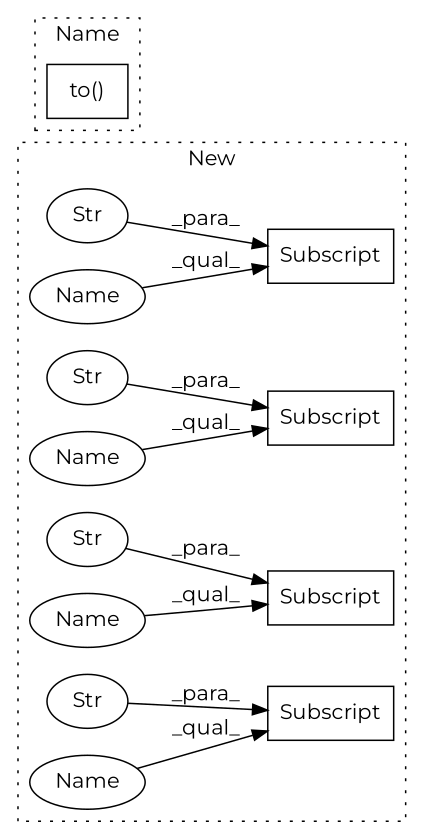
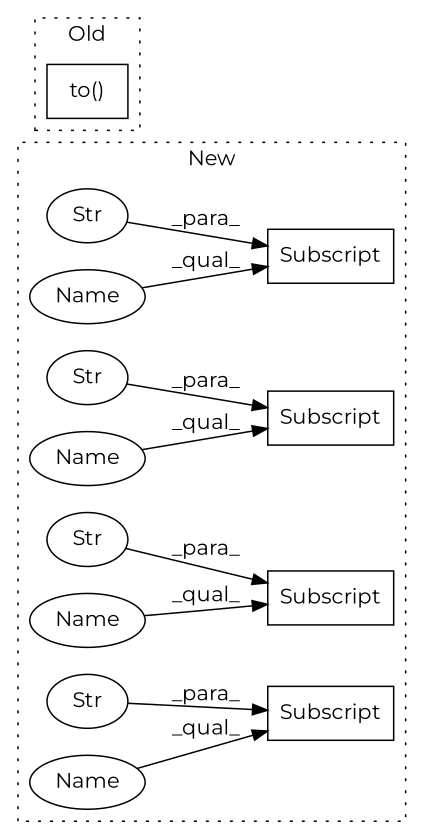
(87, 35) -> (87, 35)
